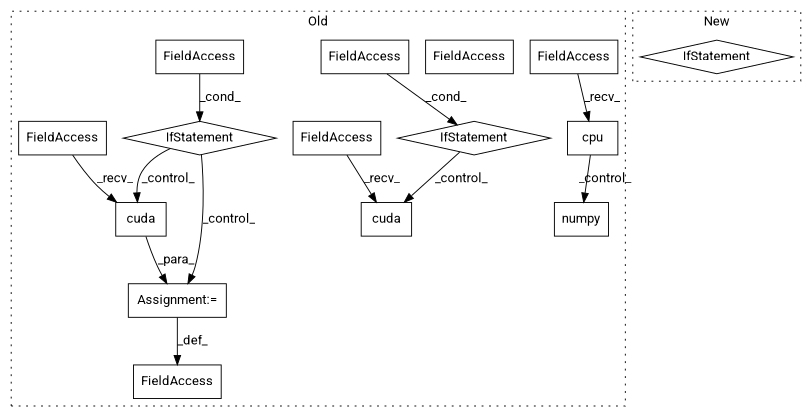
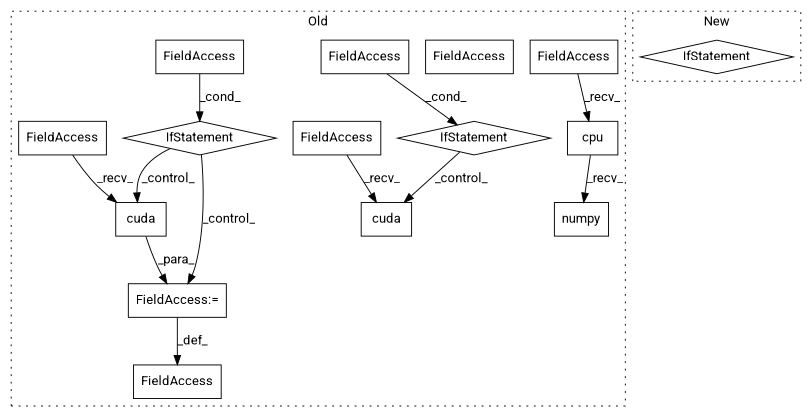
(605, 179) -> (605, 179)
(177, 301) -> (177, 301)
